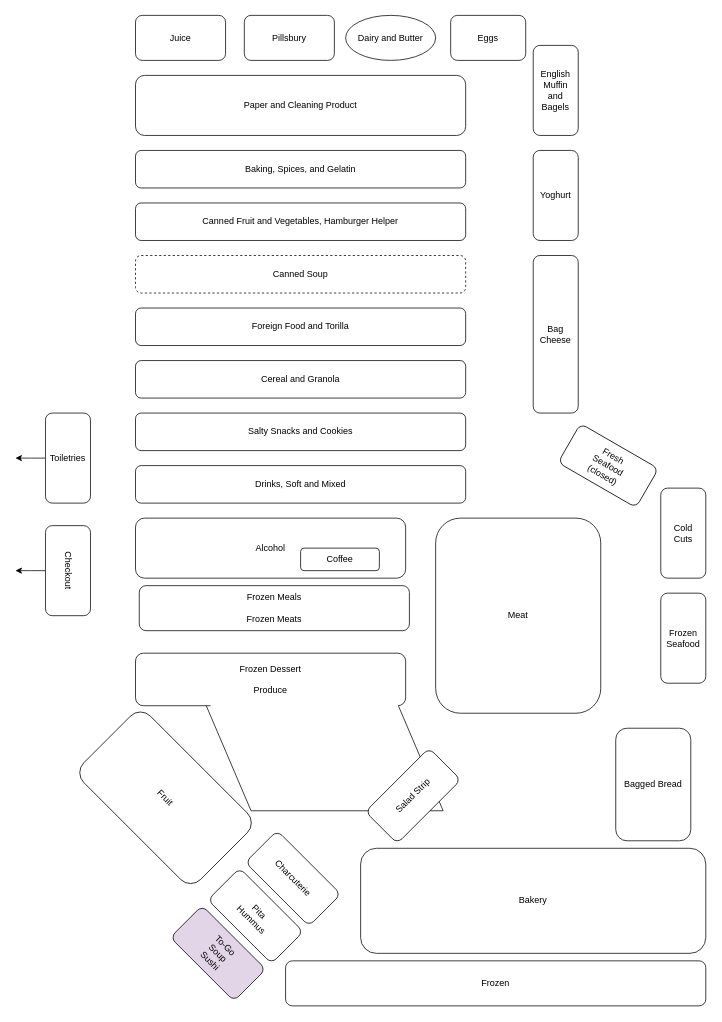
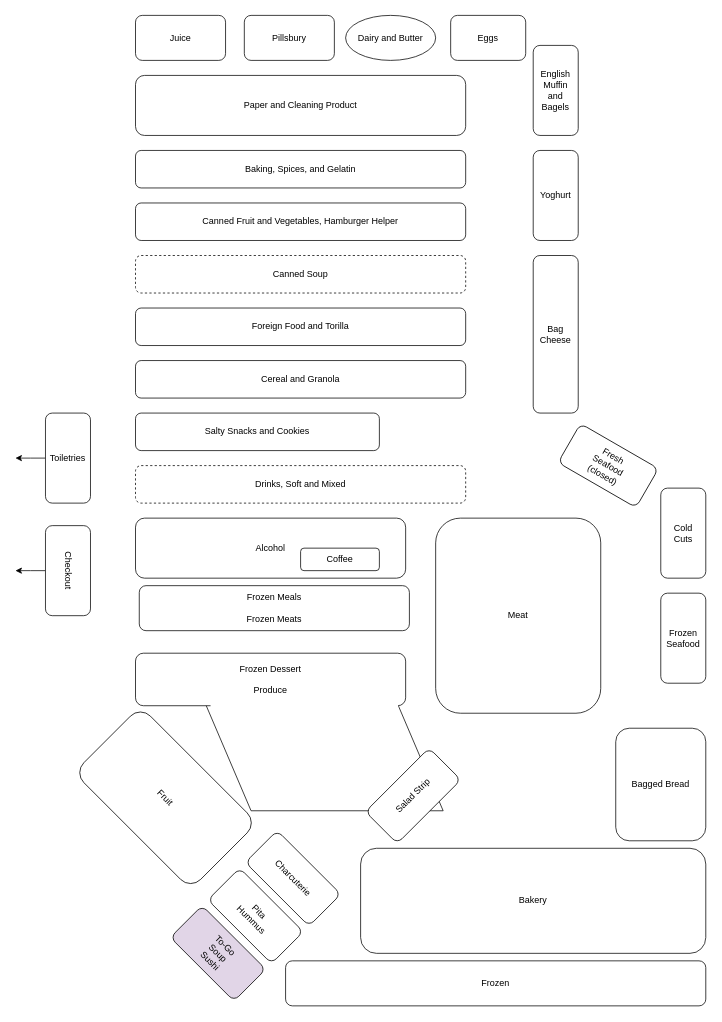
(300, 432) -> (257, 432)
(300, 484) -> (300, 484)
(653, 784) -> (660, 784)
